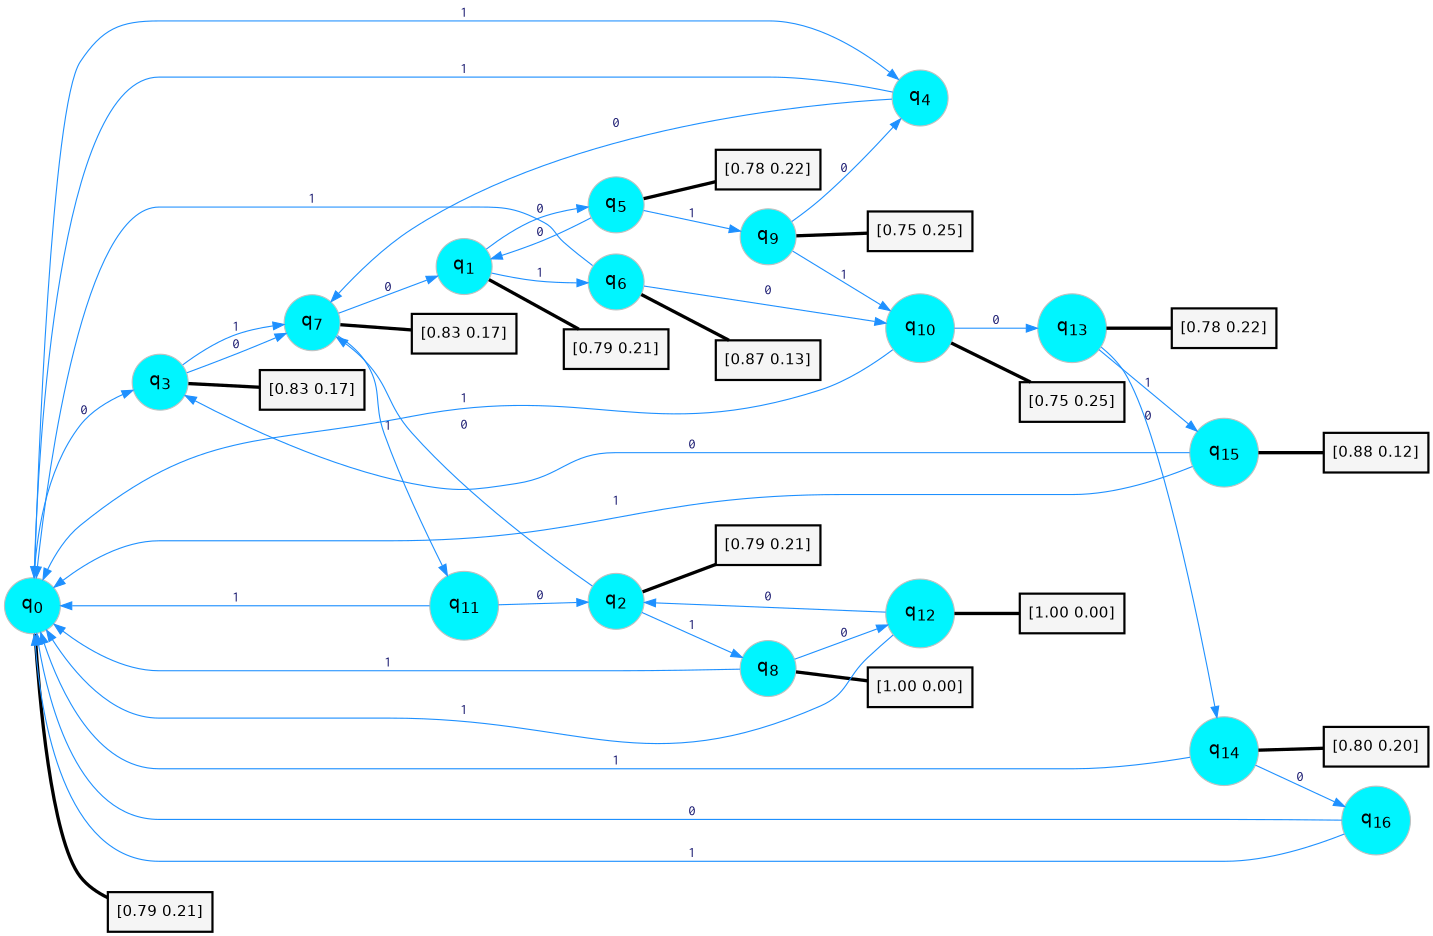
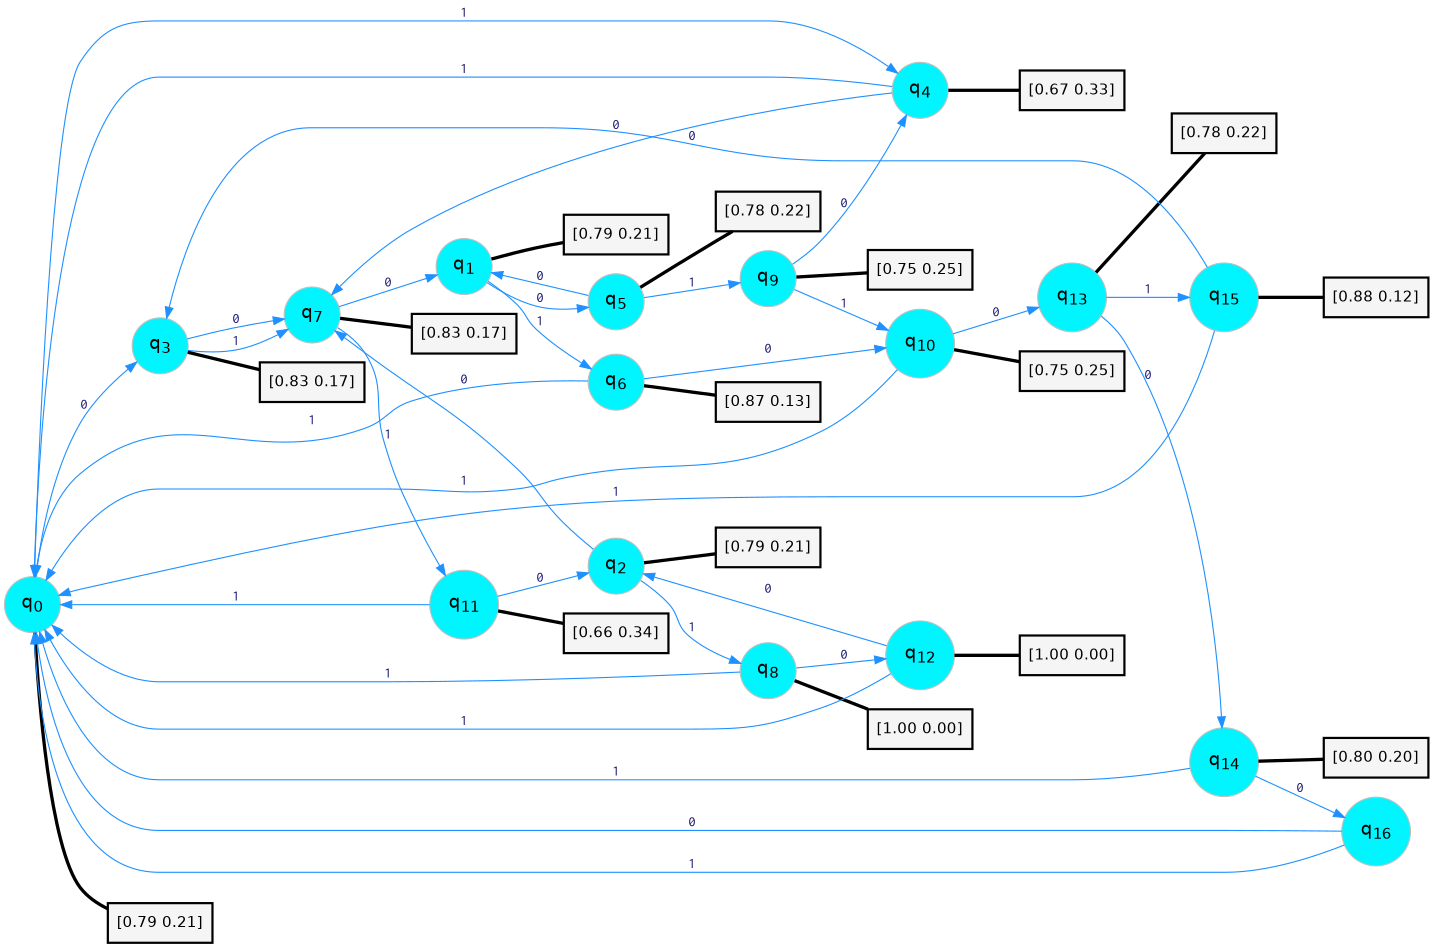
none -> (1072, 90)
none -> (616, 633)
